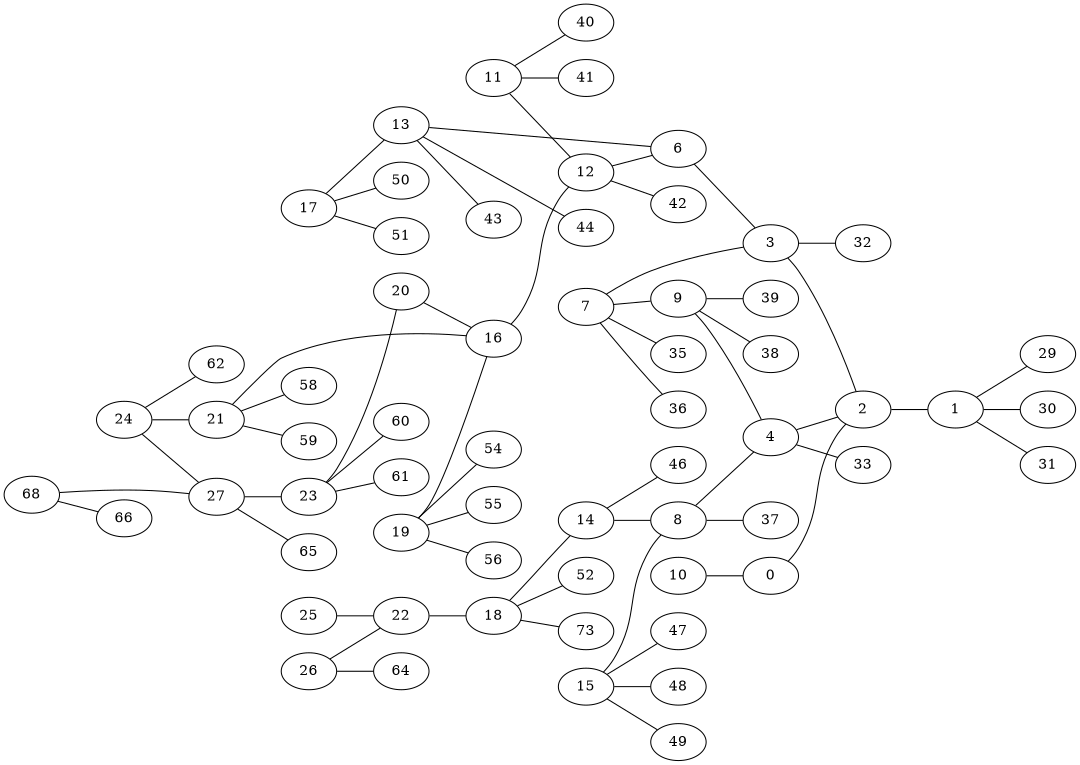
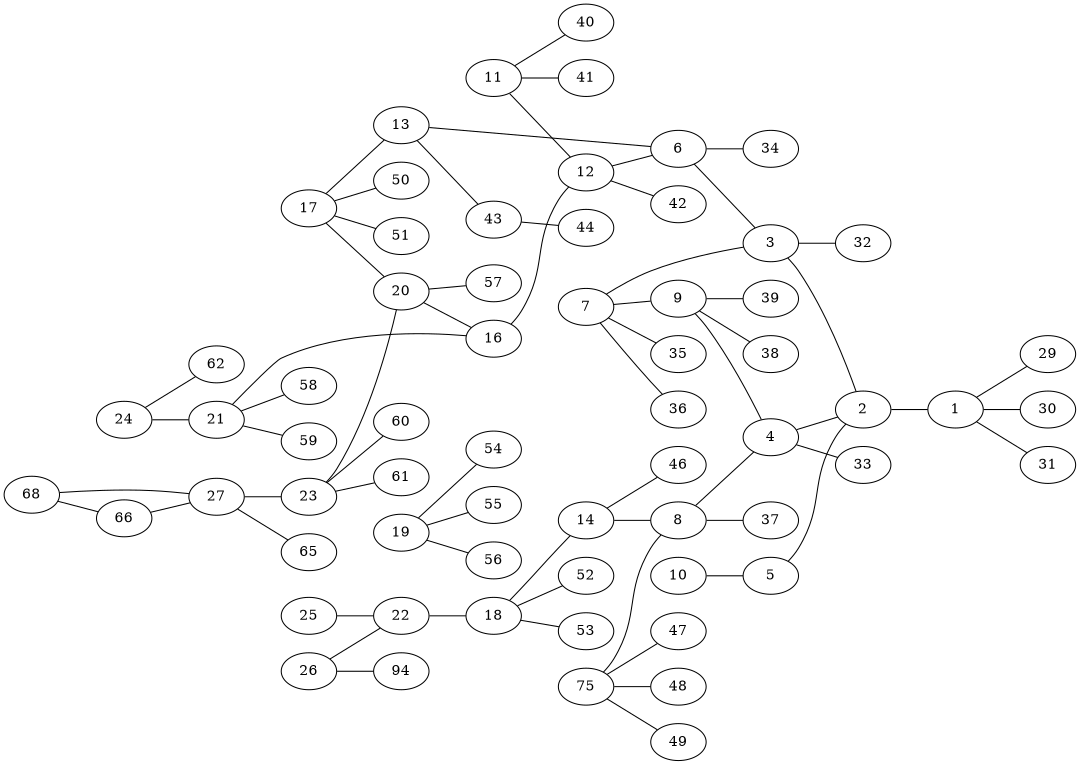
none -> (771, 149)
(494, 176) -> (540, 224)
none -> (355, 250)
none -> (494, 283)
(458, 440) -> none
(170, 458) -> (171, 508)
(771, 576) -> (771, 576)
(586, 631) -> (586, 631)
(401, 671) -> (401, 671)
(586, 687) -> (586, 687)
